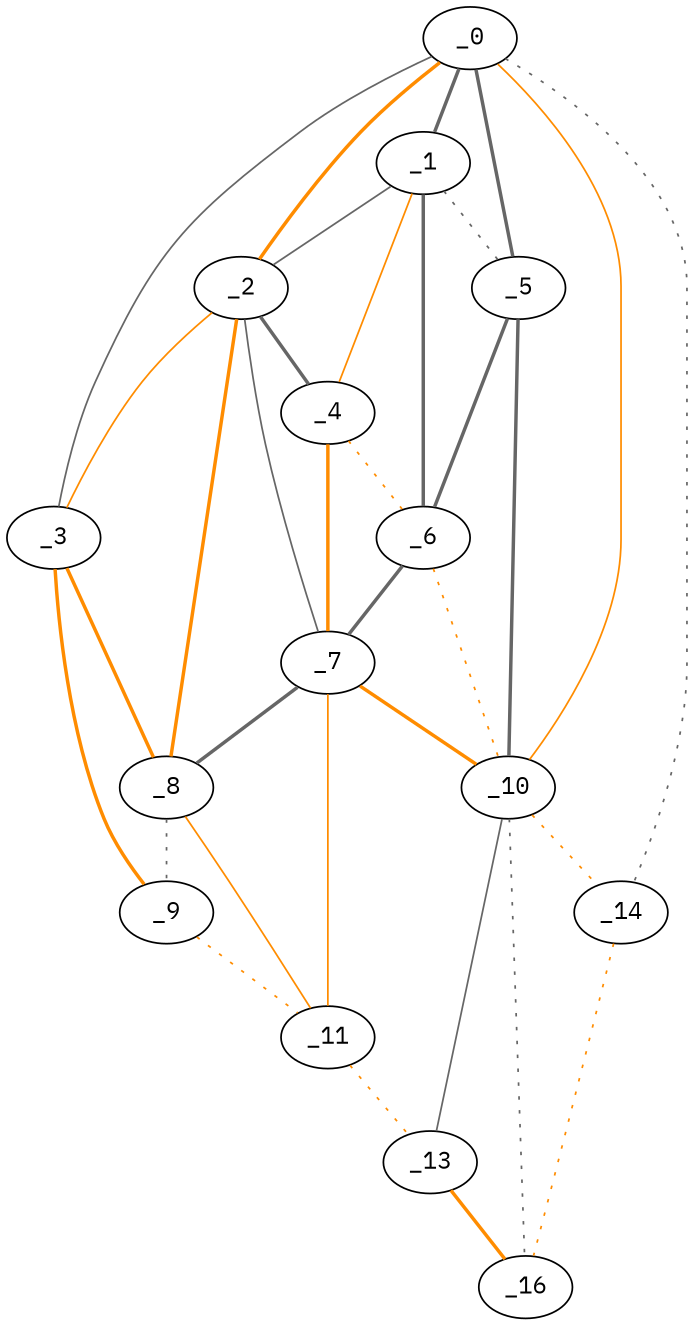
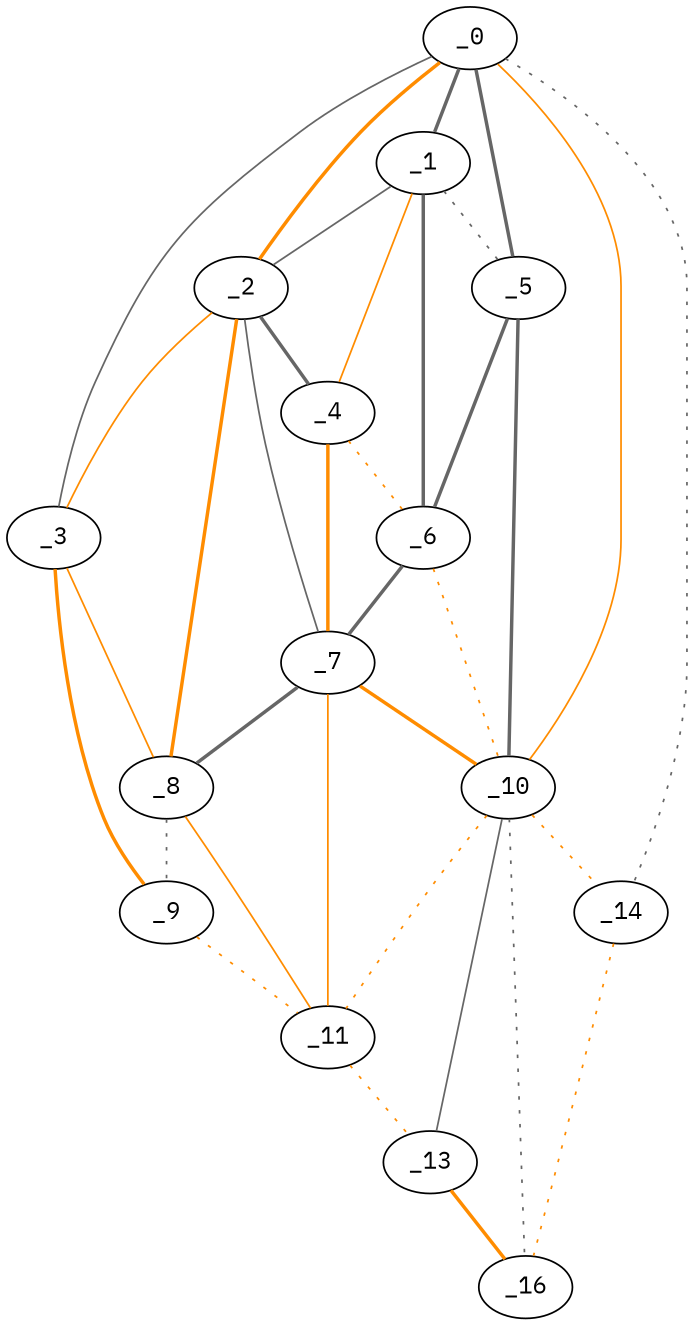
(110, 663) -> (110, 663)
none -> (414, 910)
